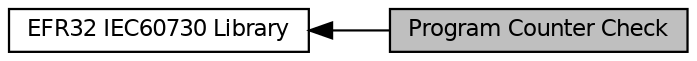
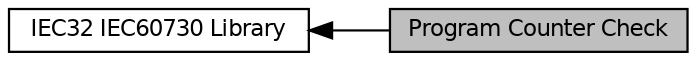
(159, 30) -> (159, 30)
